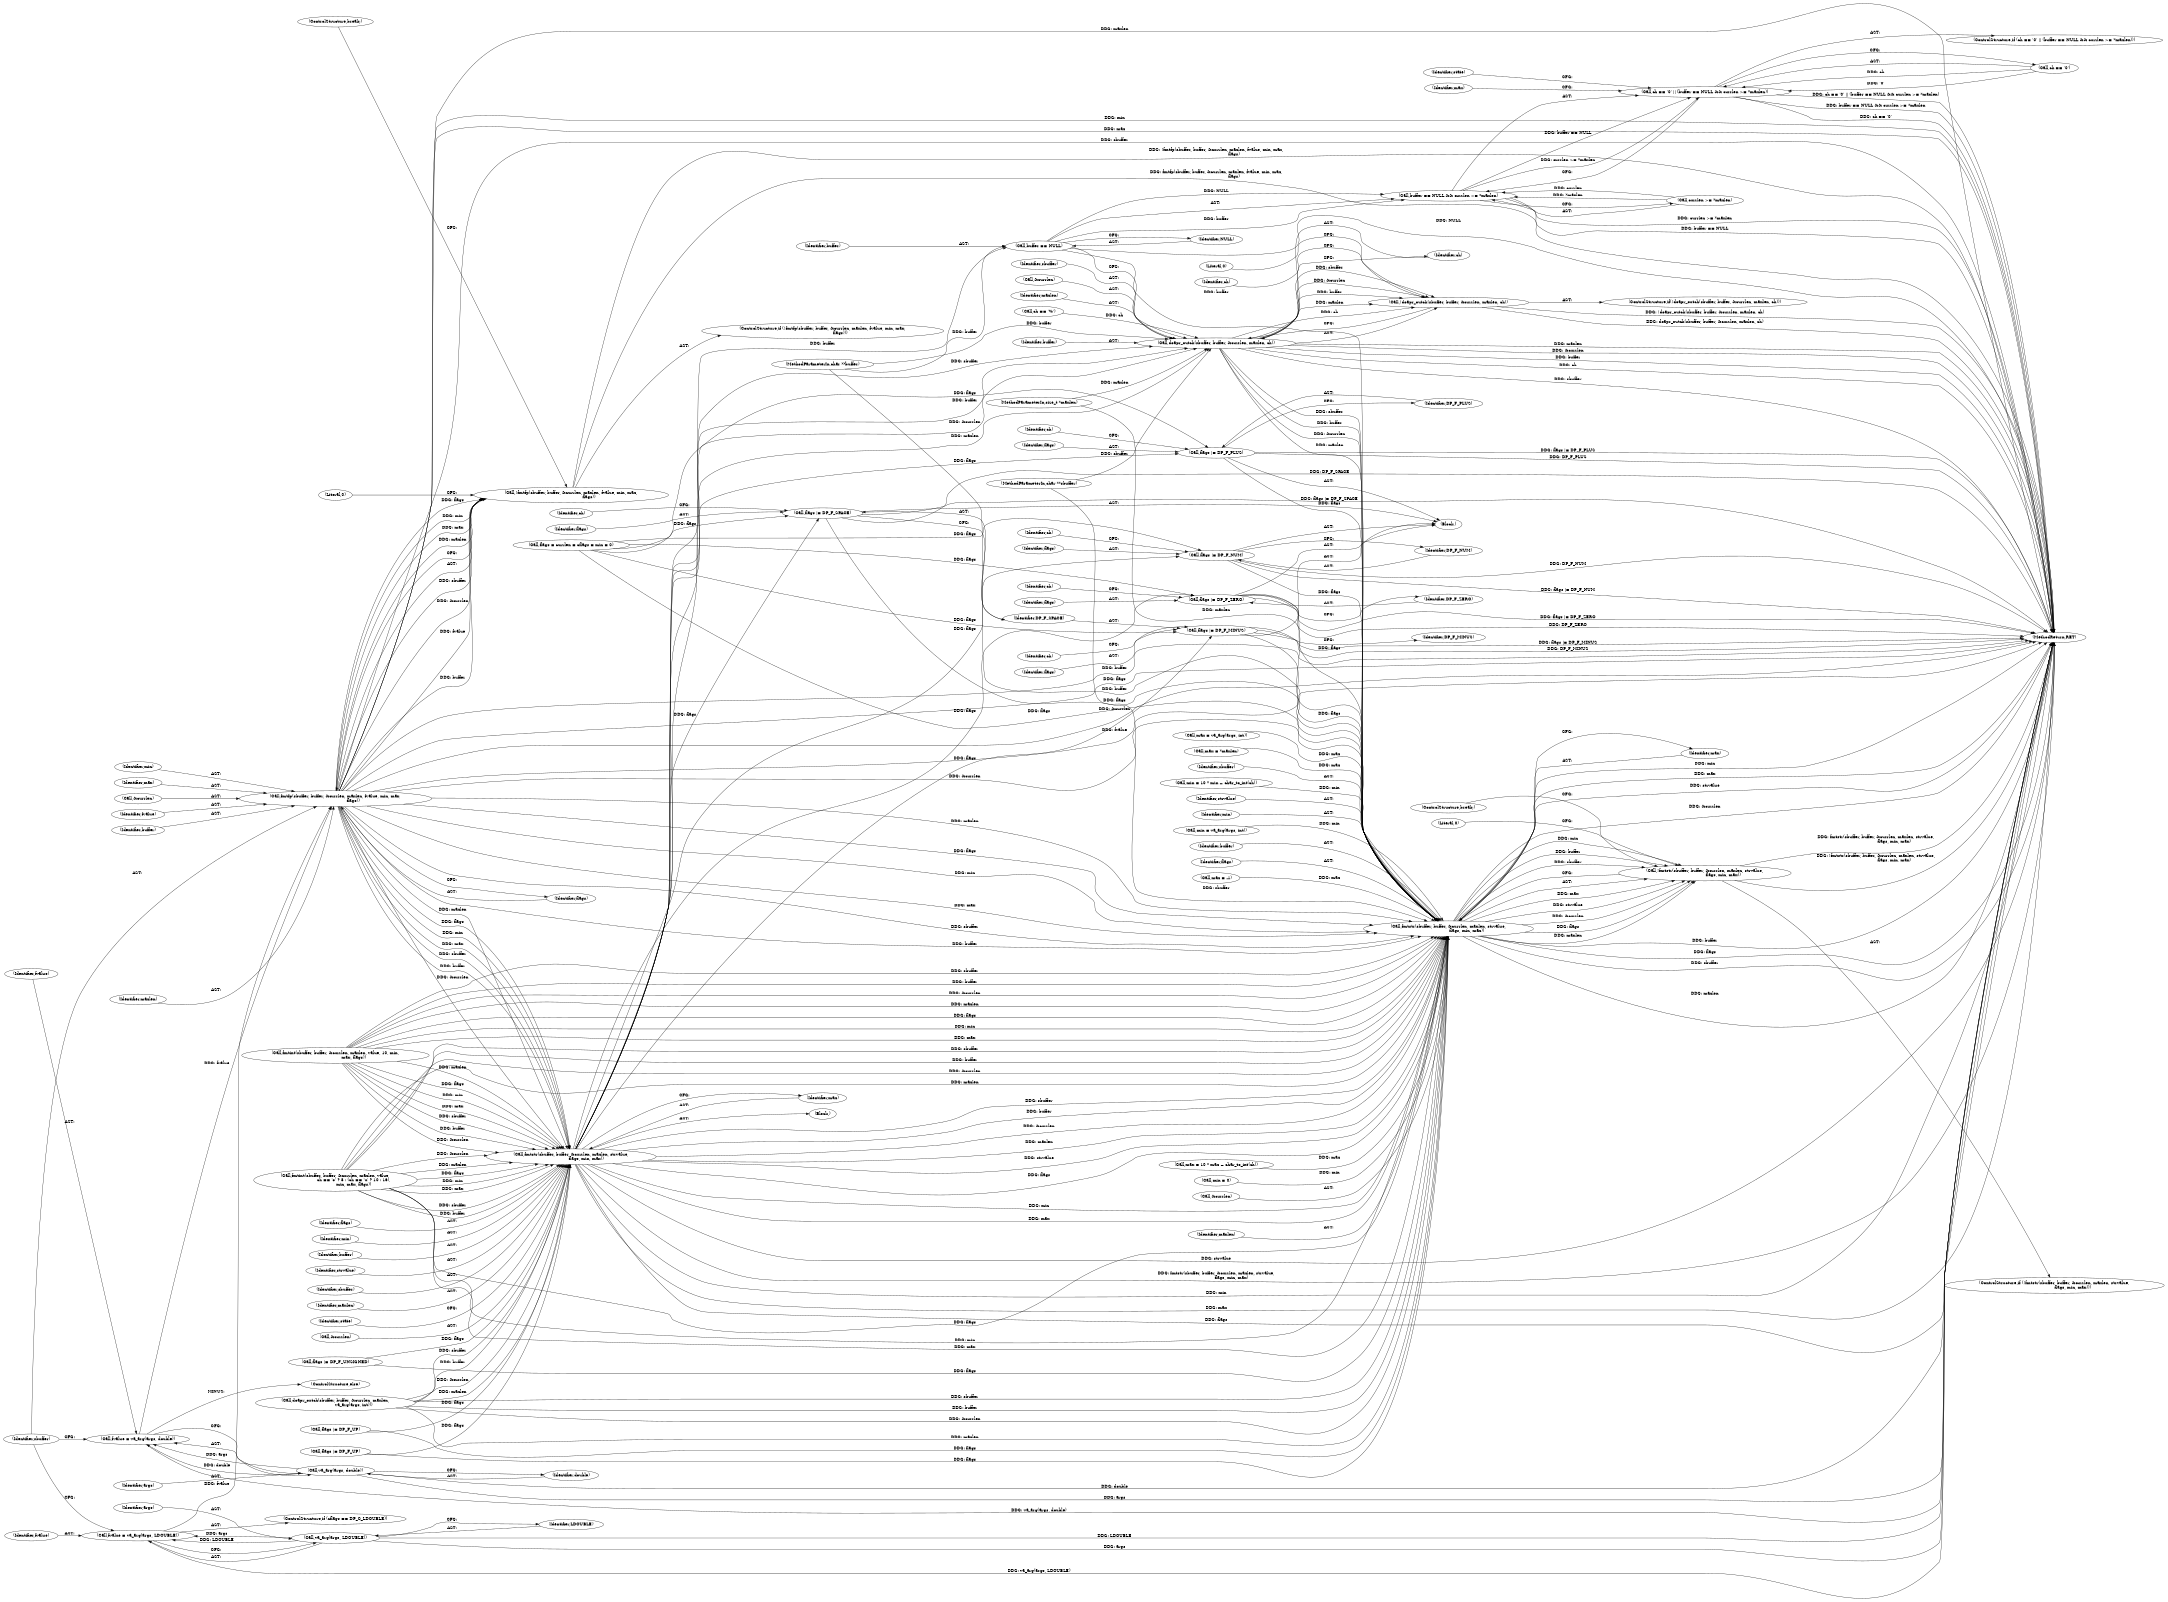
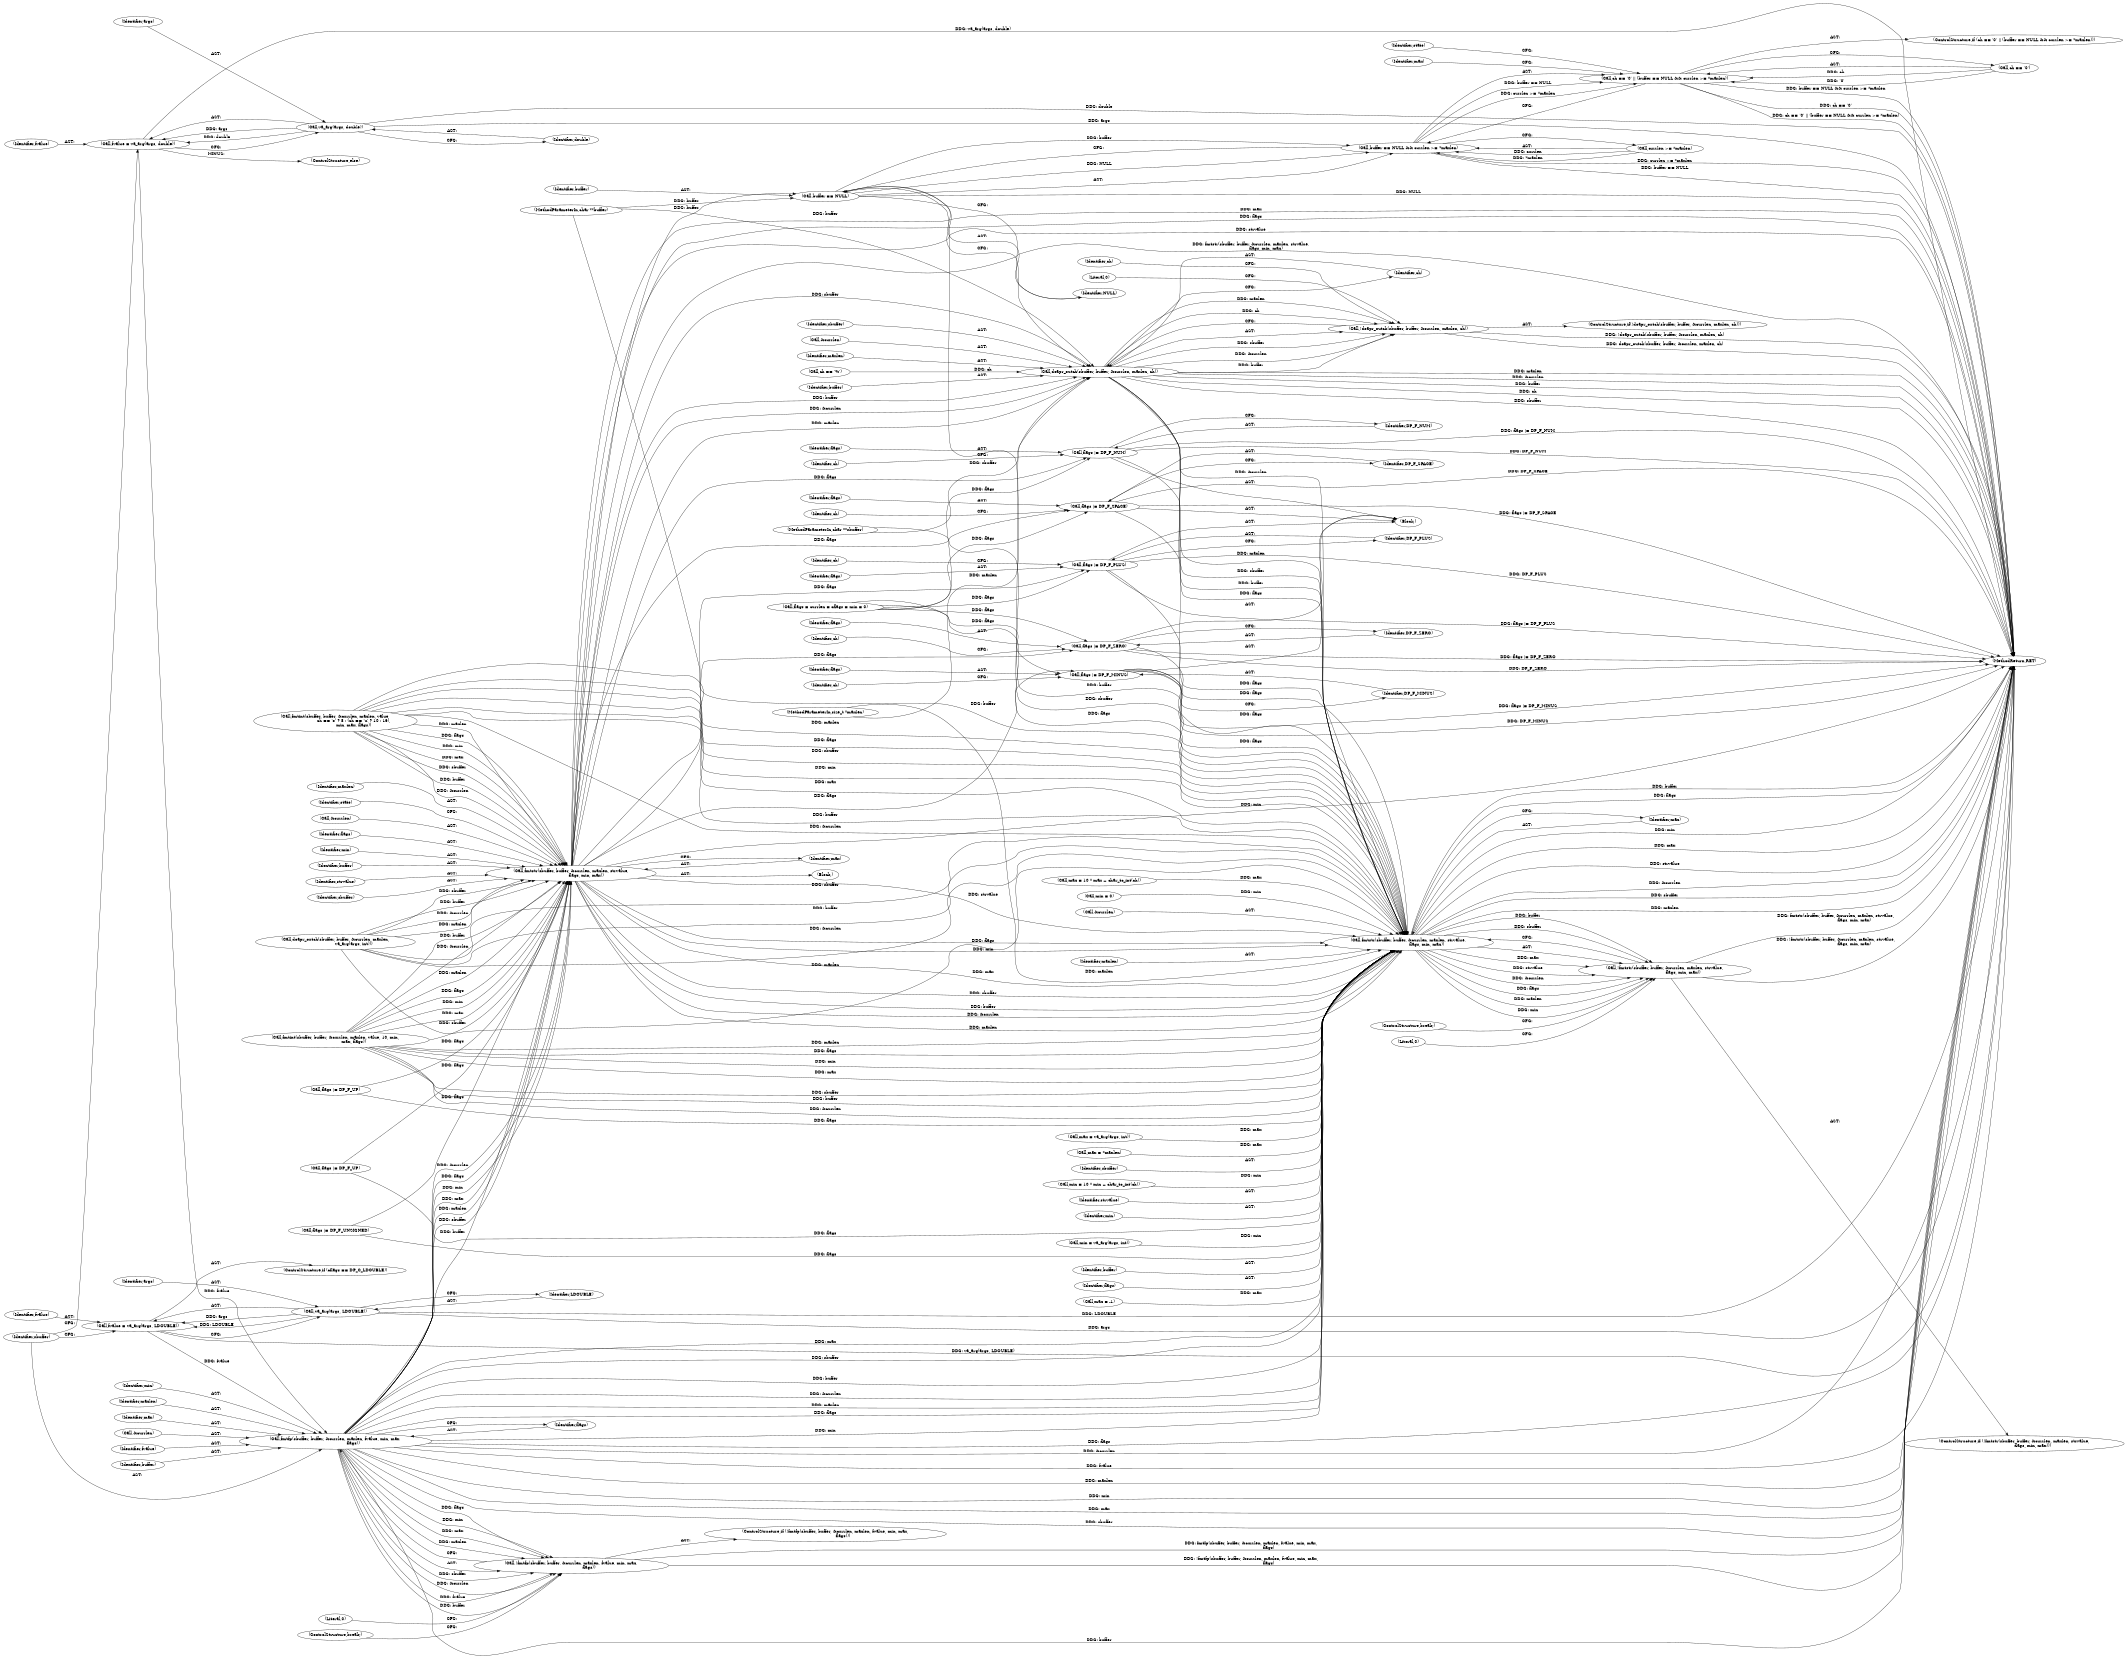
none -> (1093, 154)
(1124, 624) -> (1265, 677)
